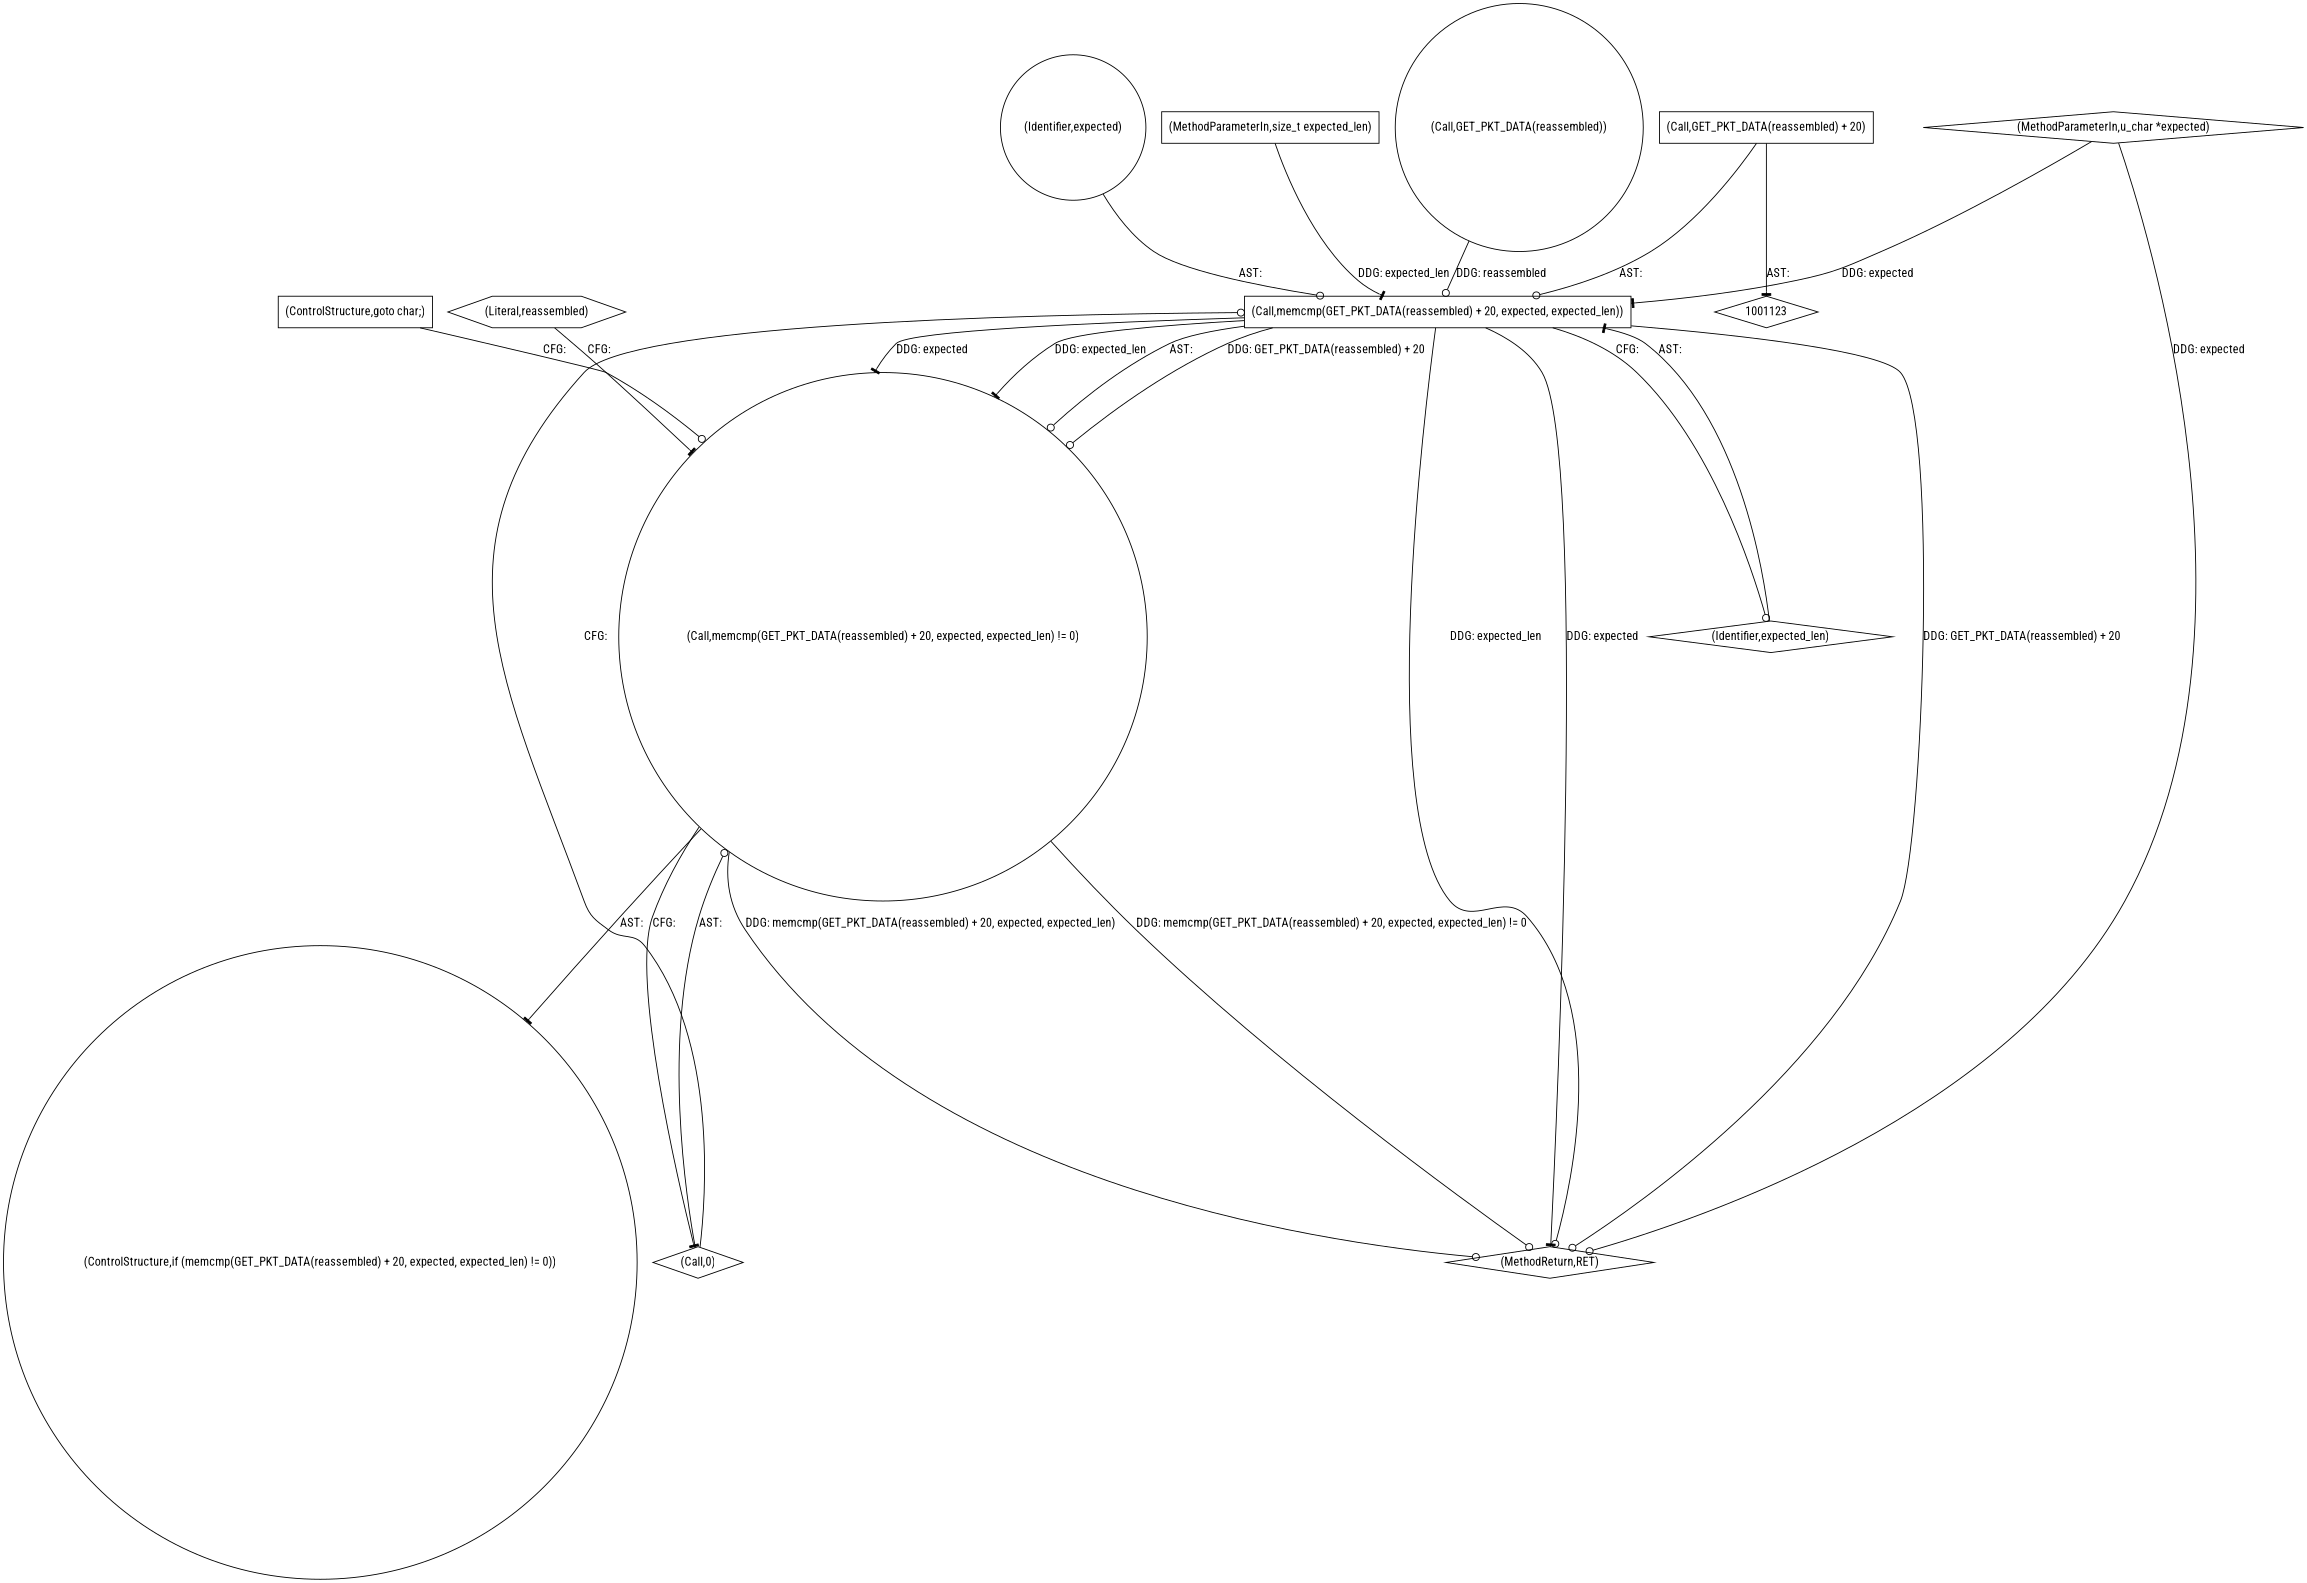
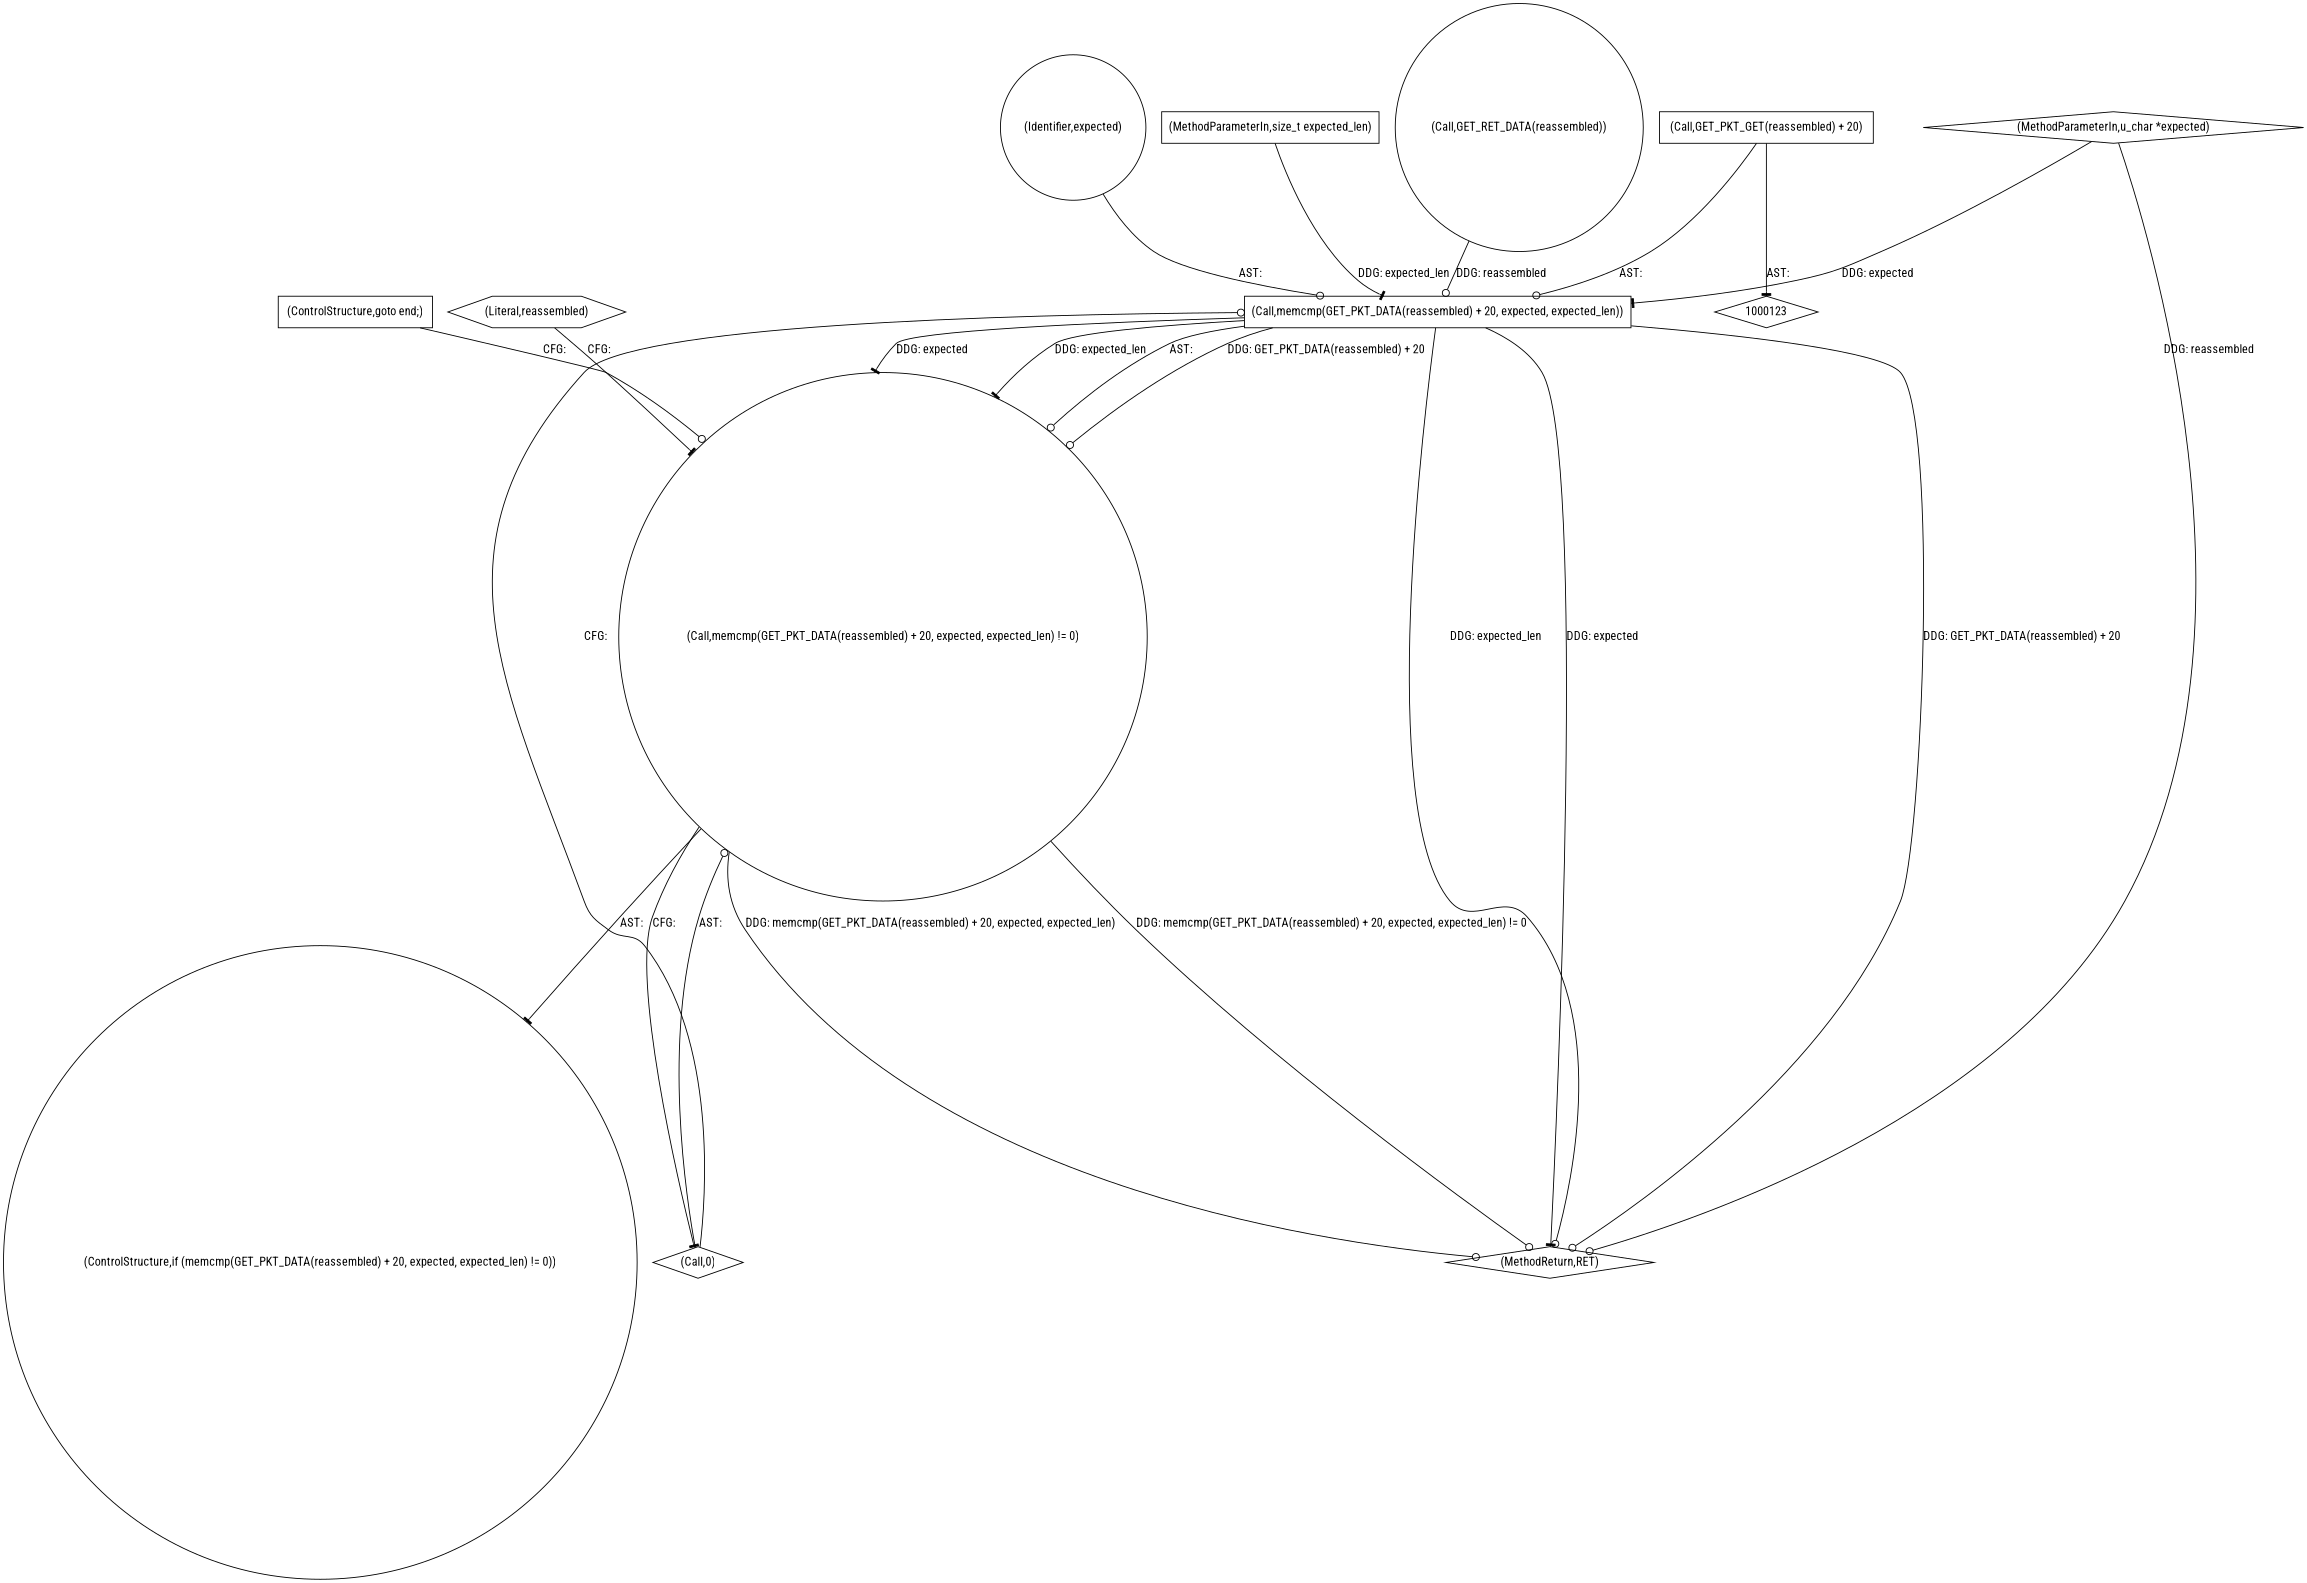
(1519, 128) -> (1519, 128)
(1766, 128) -> (1766, 128)
(355, 312) -> (355, 312)
(1766, 312) -> (1766, 312)
(2209, 350) -> (2209, 350)
(1771, 637) -> none
